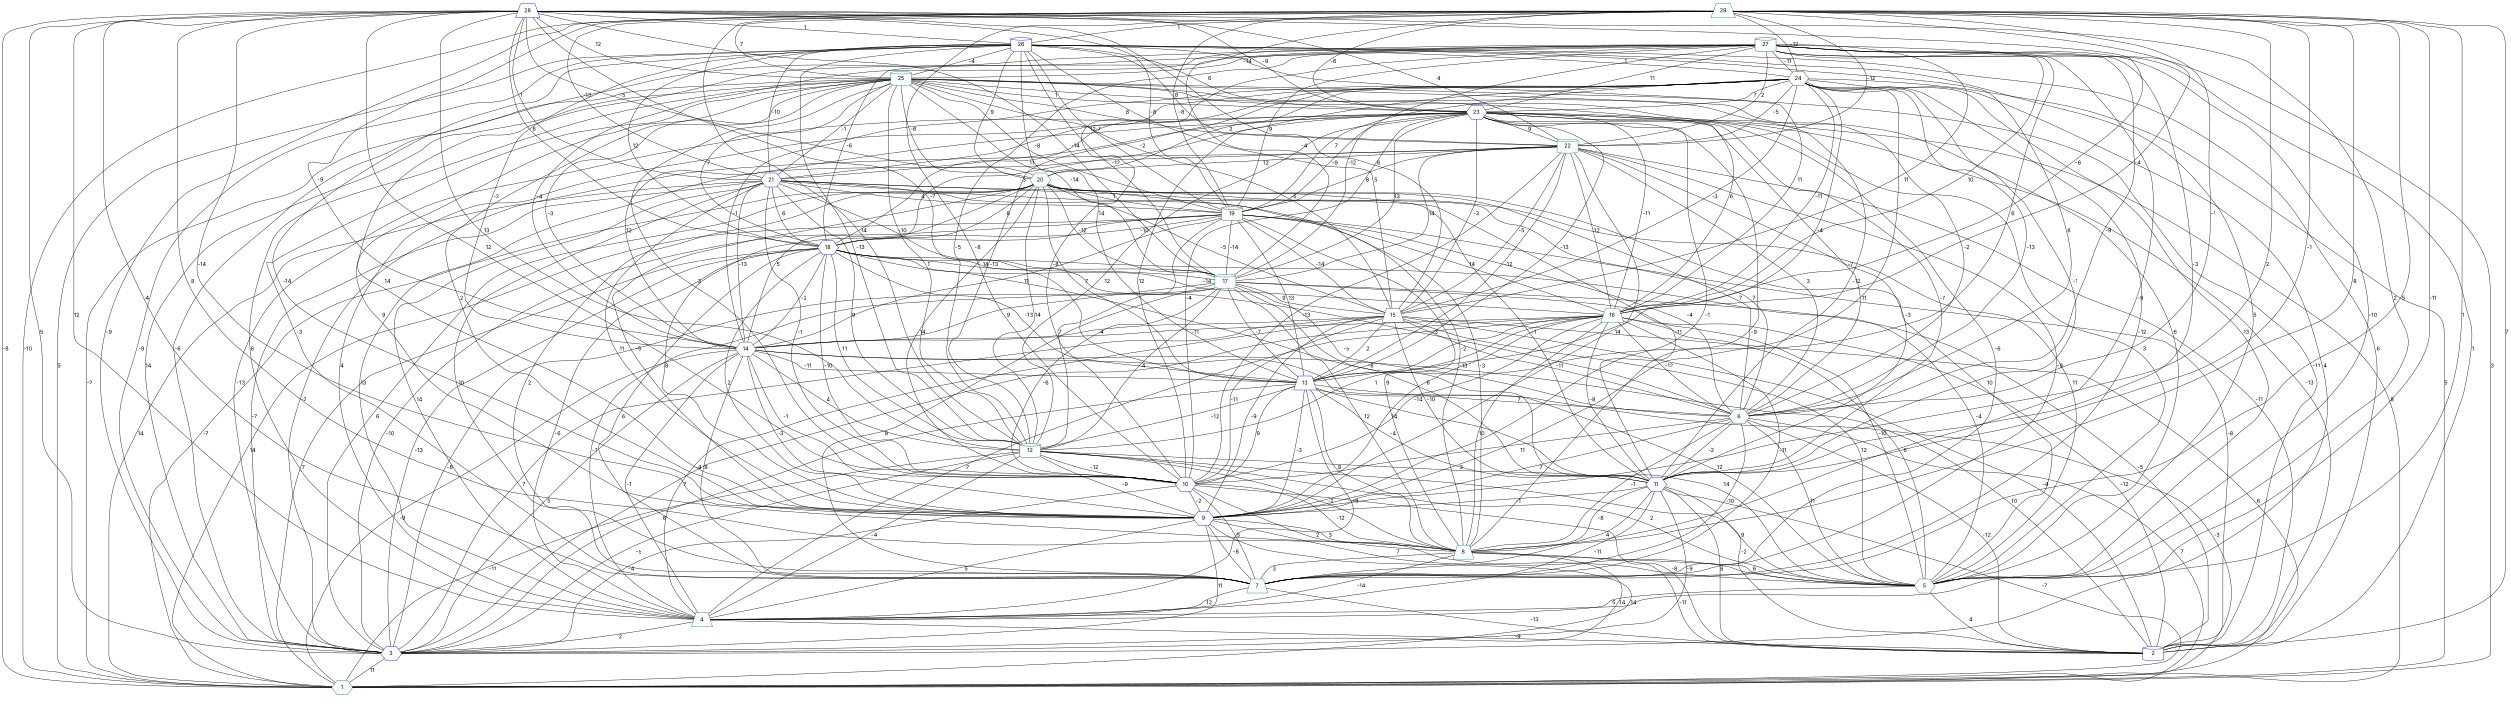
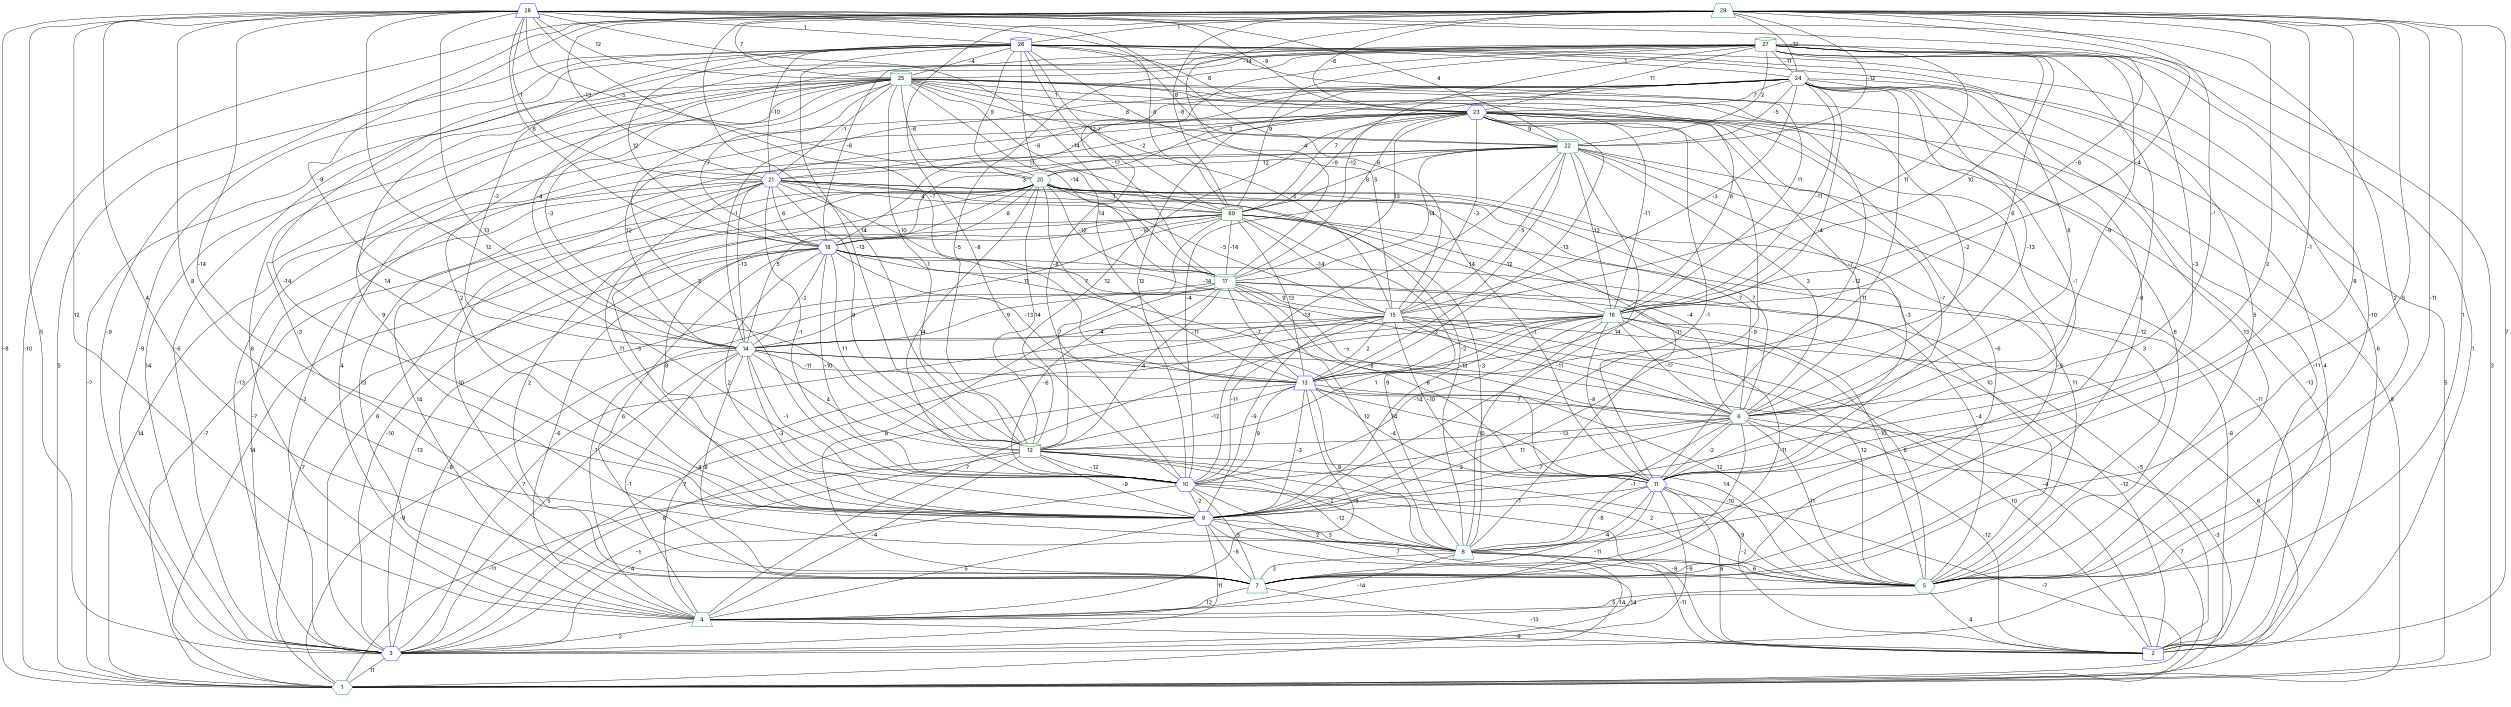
(1079, 153) -> (1385, 440)
(1232, 214) -> (1232, 214)
(968, 266) -> none
